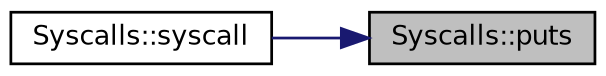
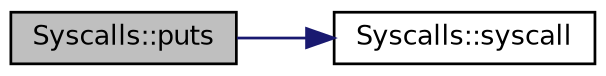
(306, 38) -> (272, 38)
